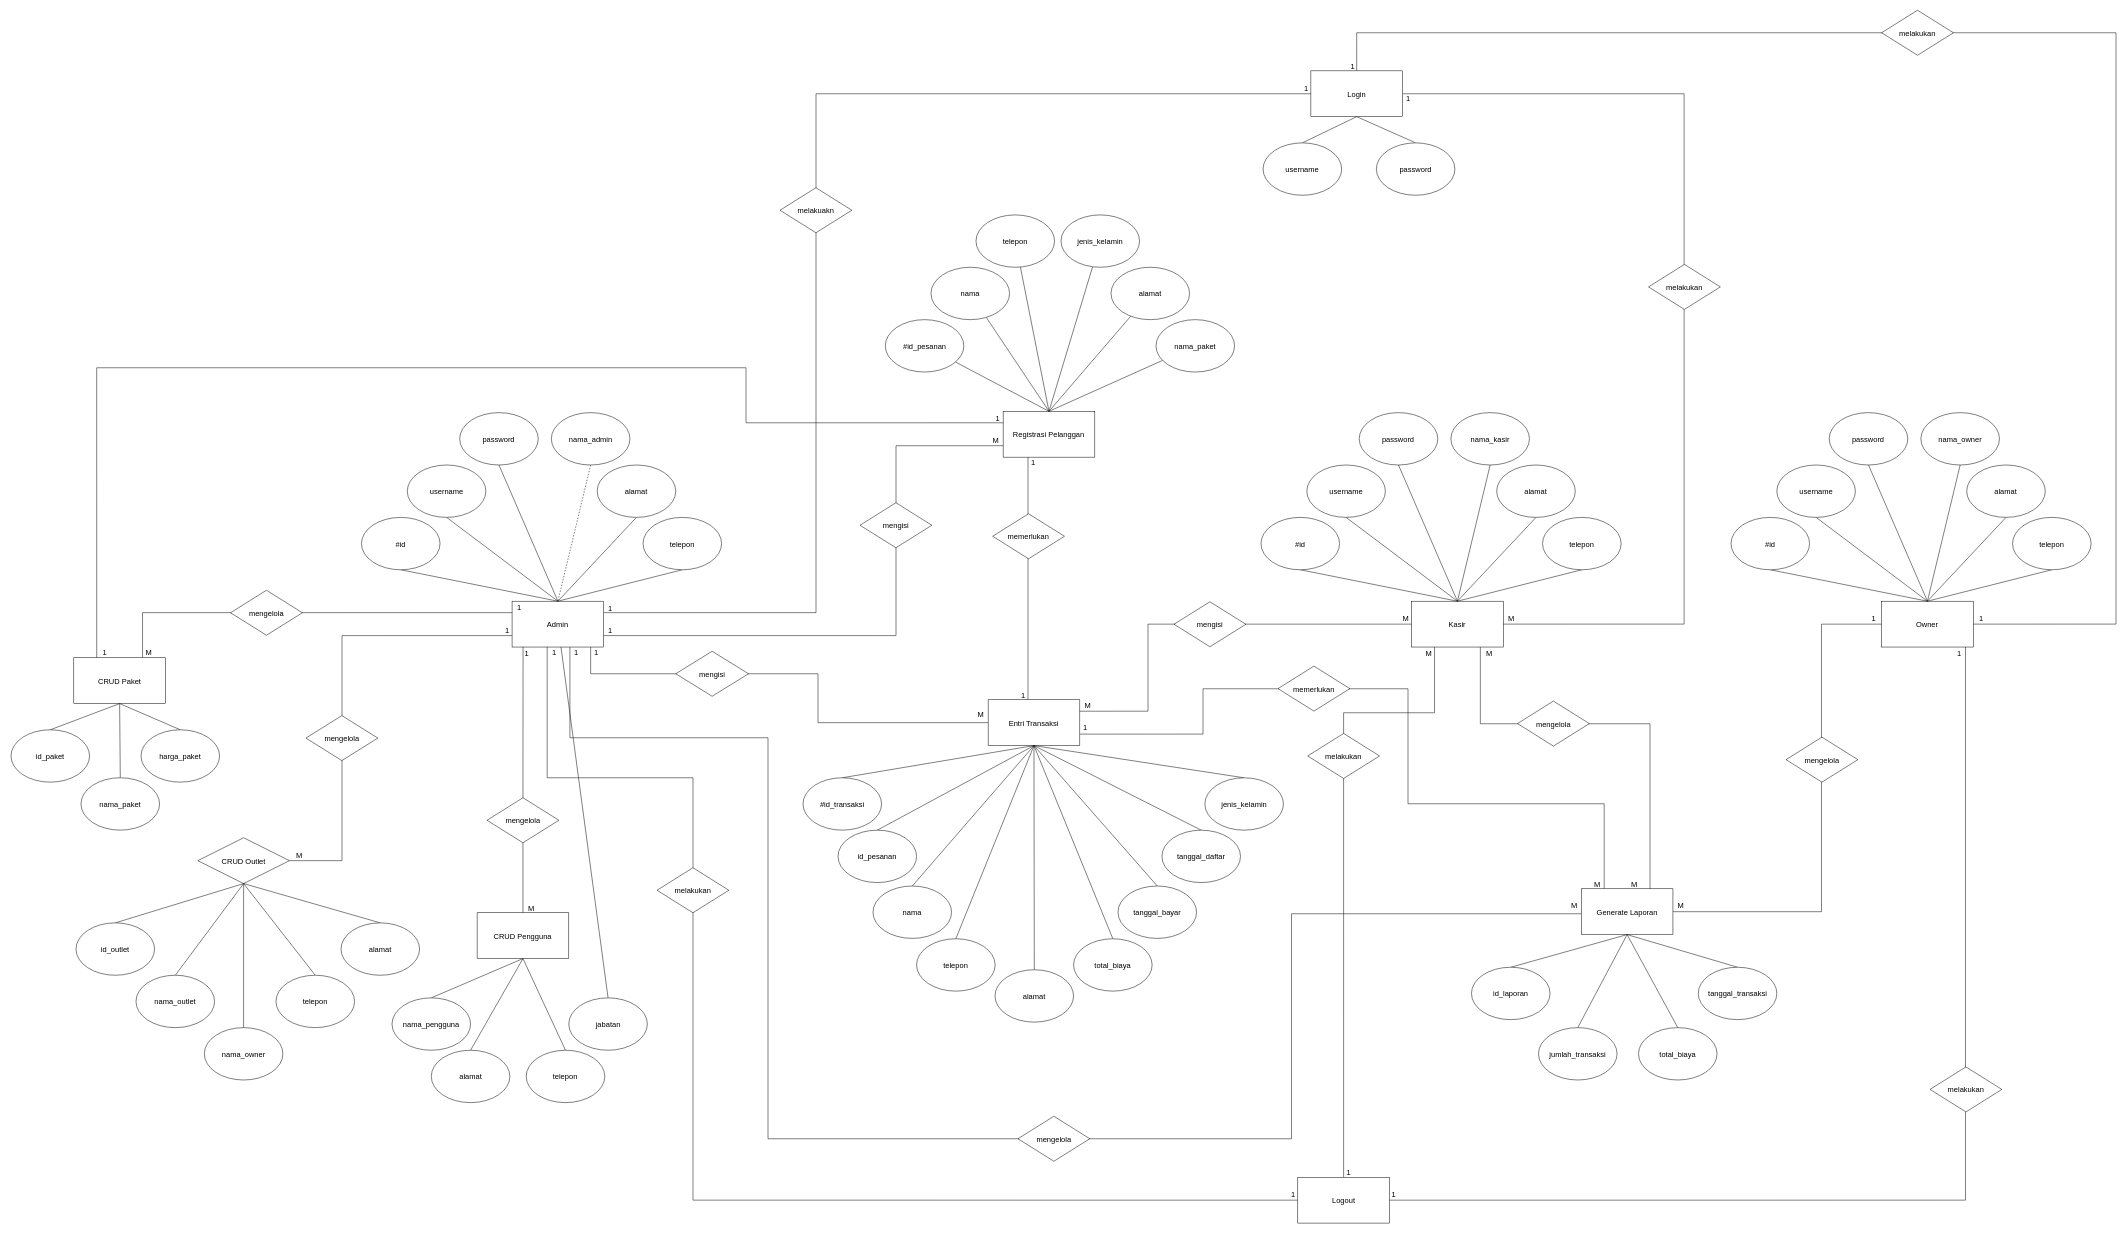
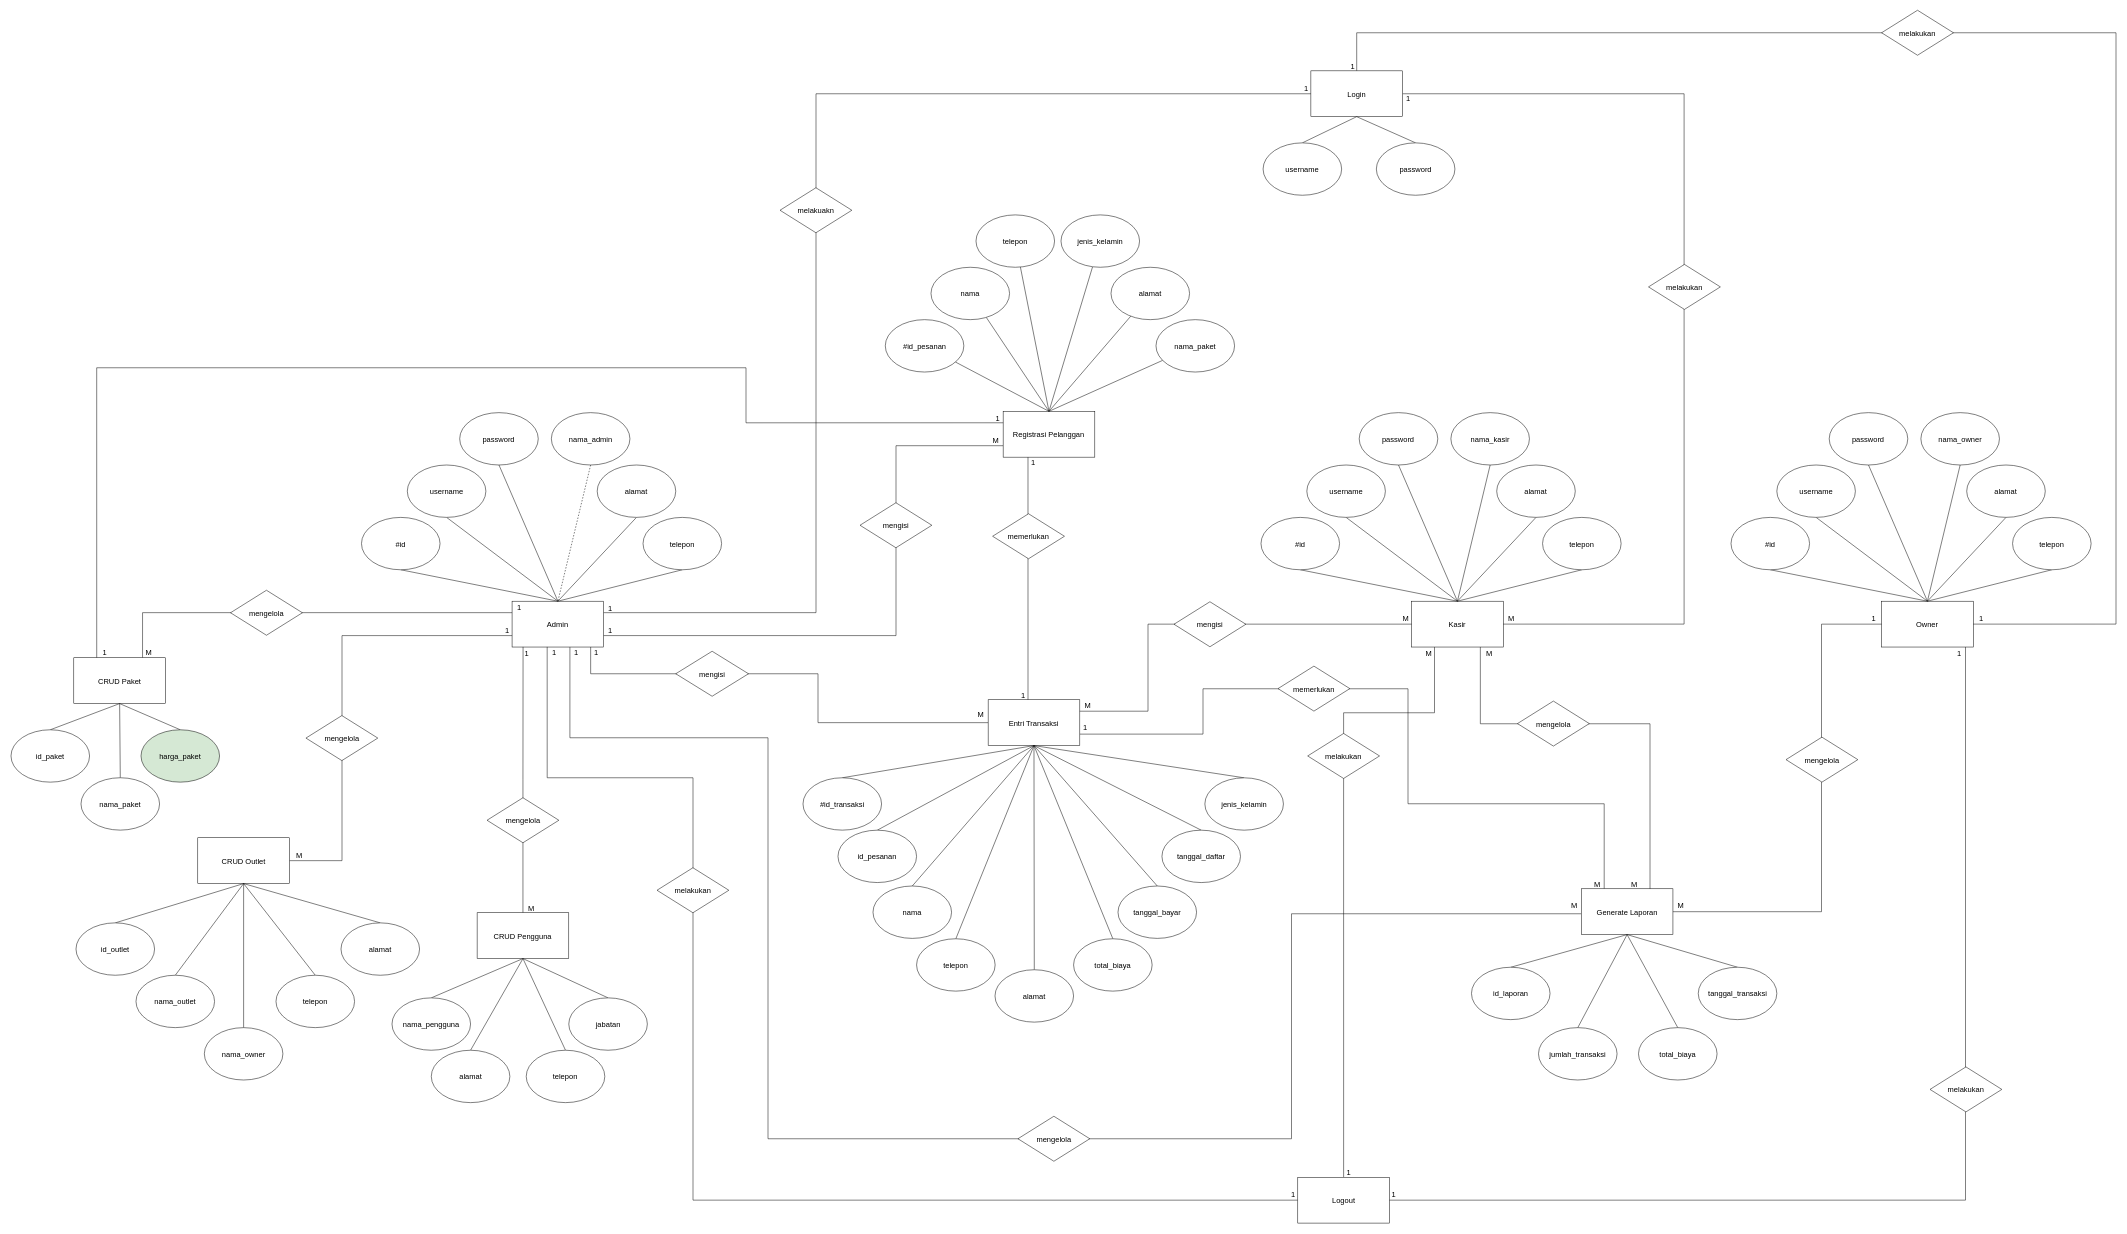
(180, 756) -> (180, 756)
(589, 860) -> (566, 978)
(243, 861) -> (243, 861)
